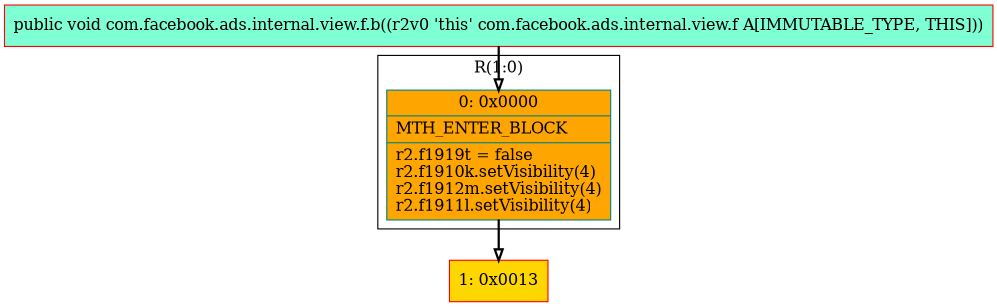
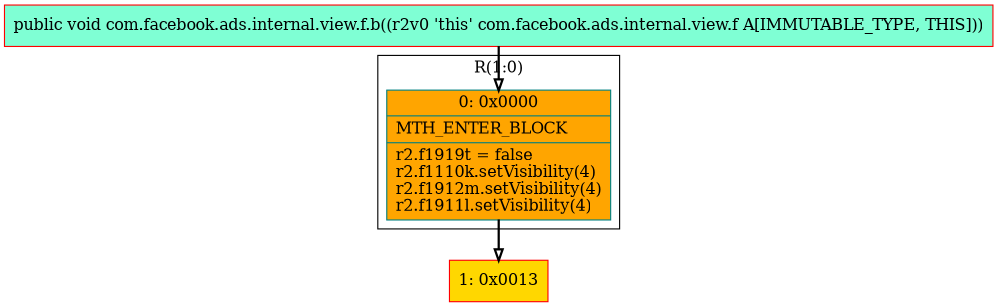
(496, 172) -> (496, 172)
